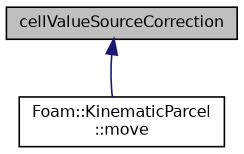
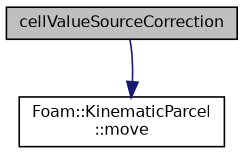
(111, 76) -> (132, 60)
